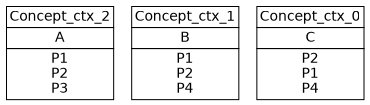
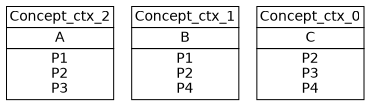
(310, 74) -> (310, 74)
